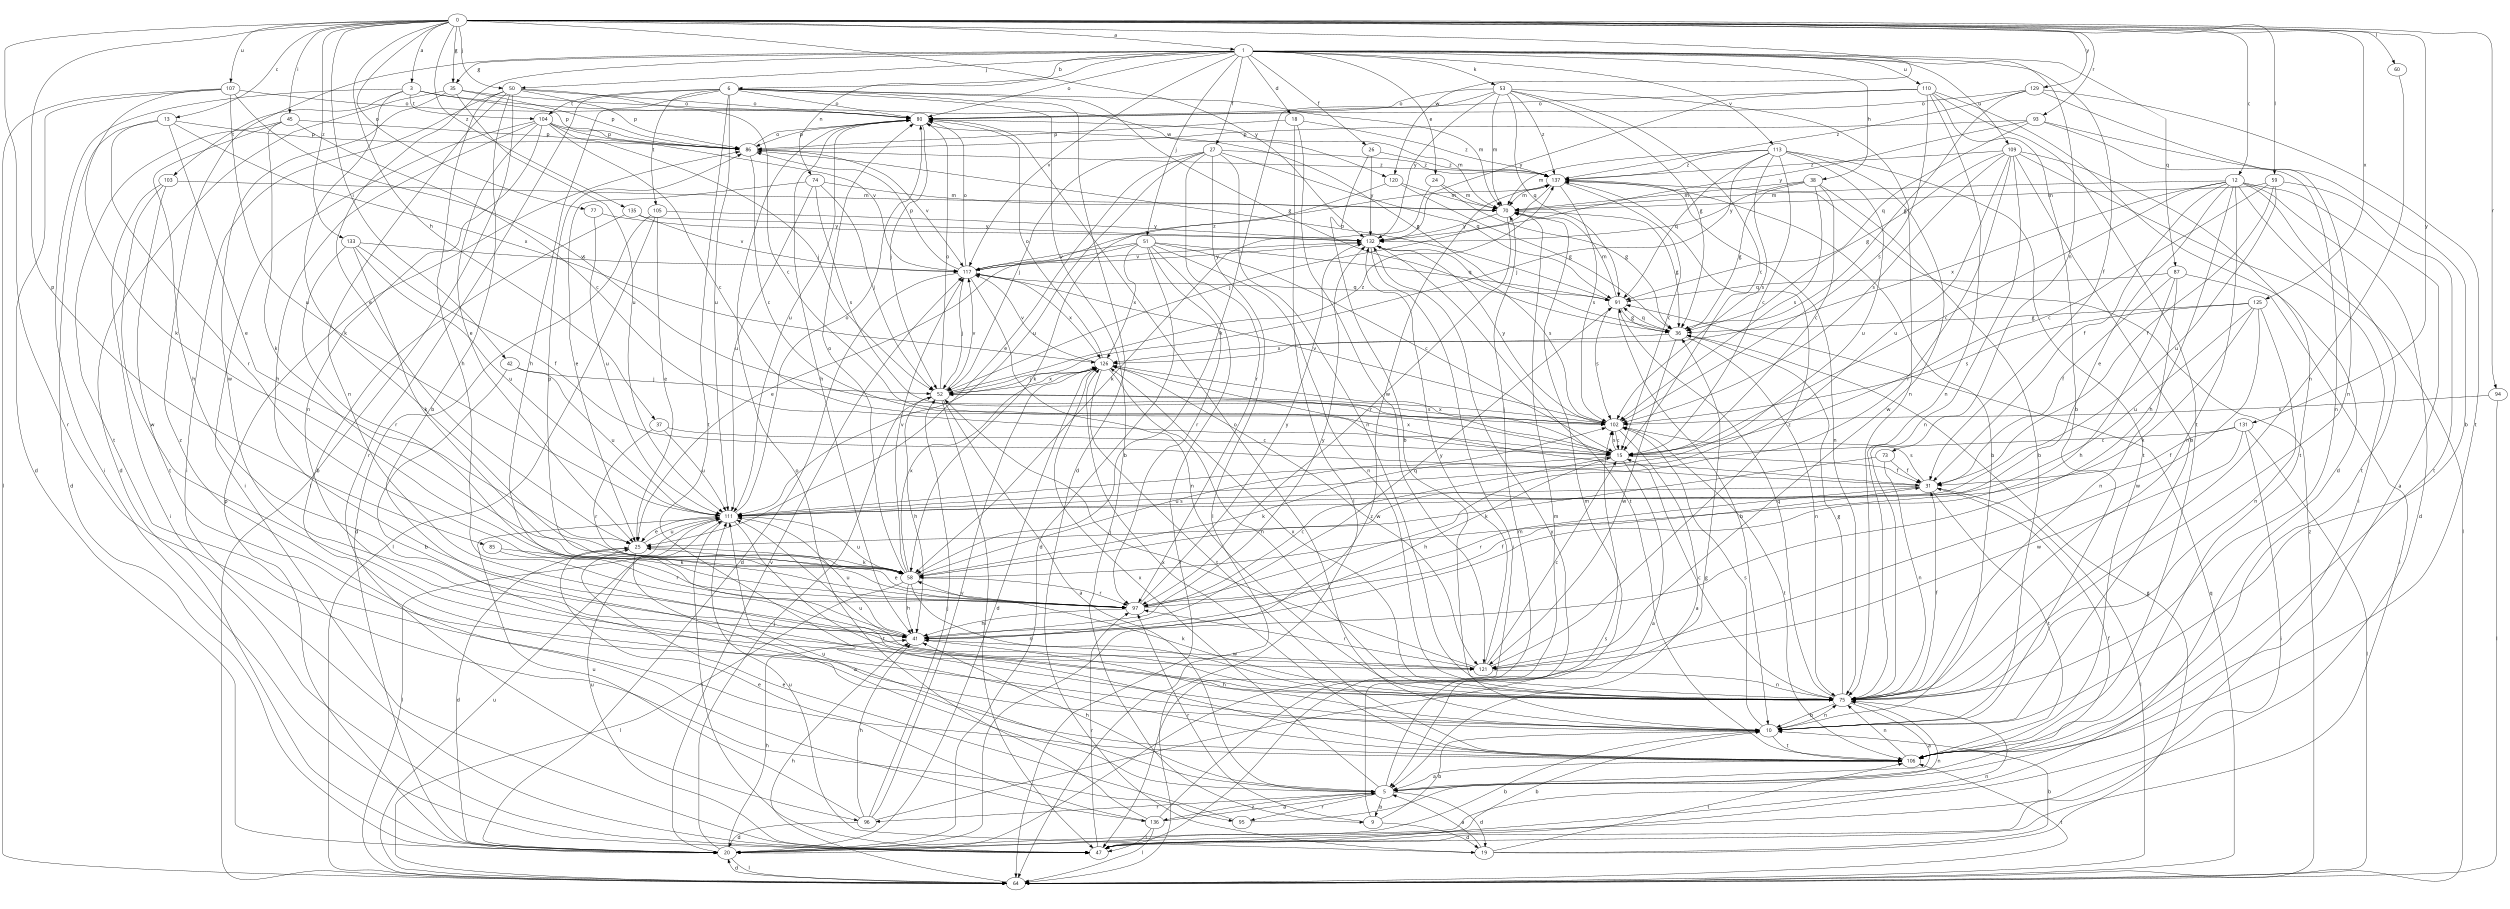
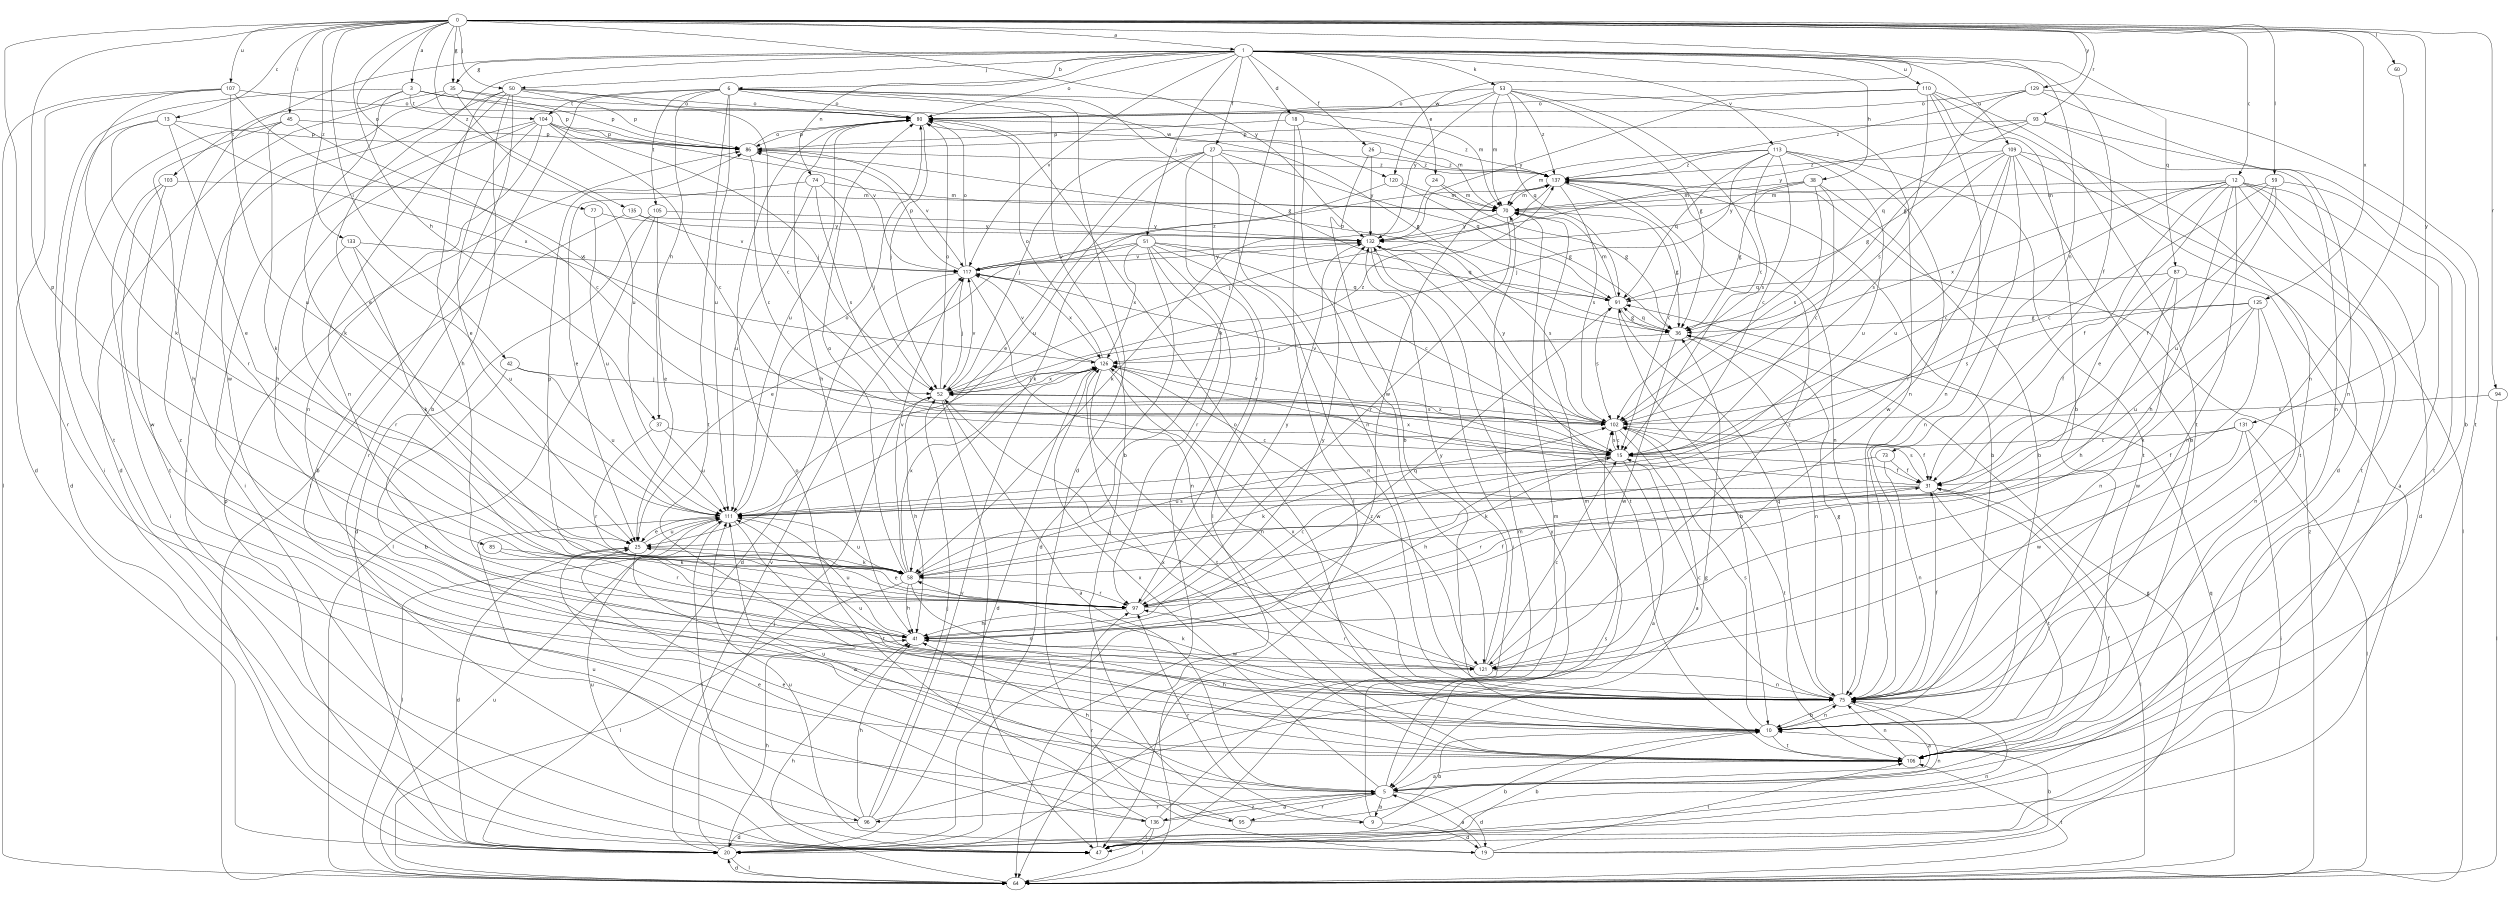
(1109, 449) -> (1784, 439)
(512, 455) -> (676, 240)
